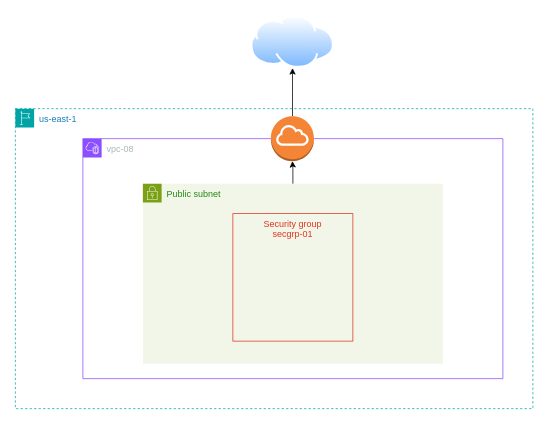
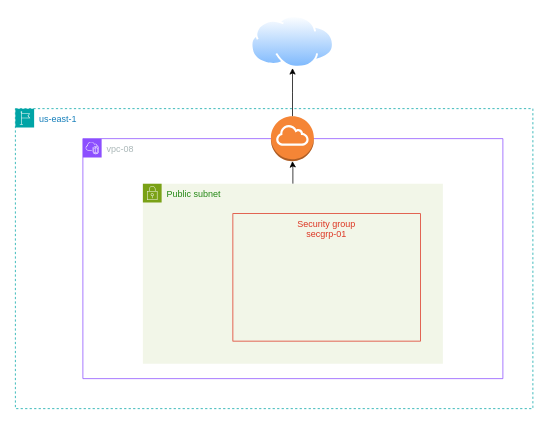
(293, 277) -> (327, 277)
